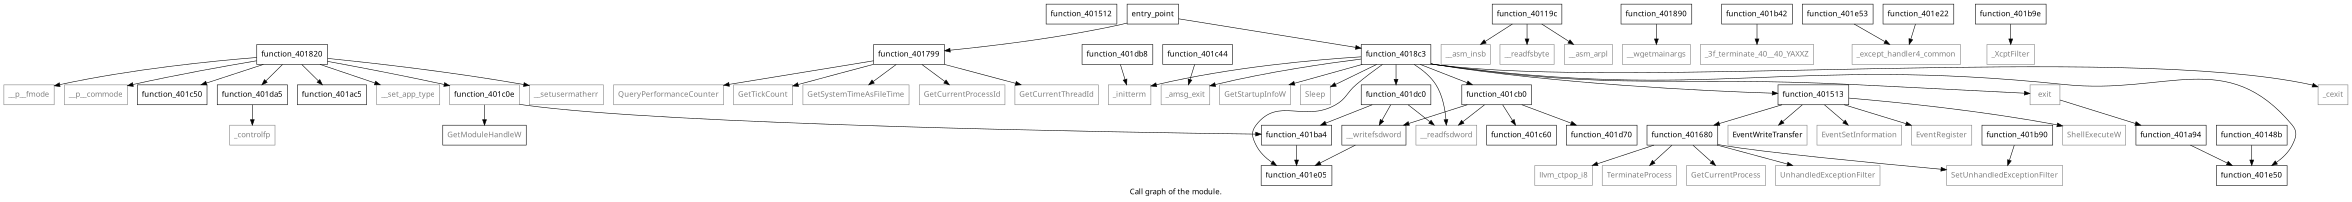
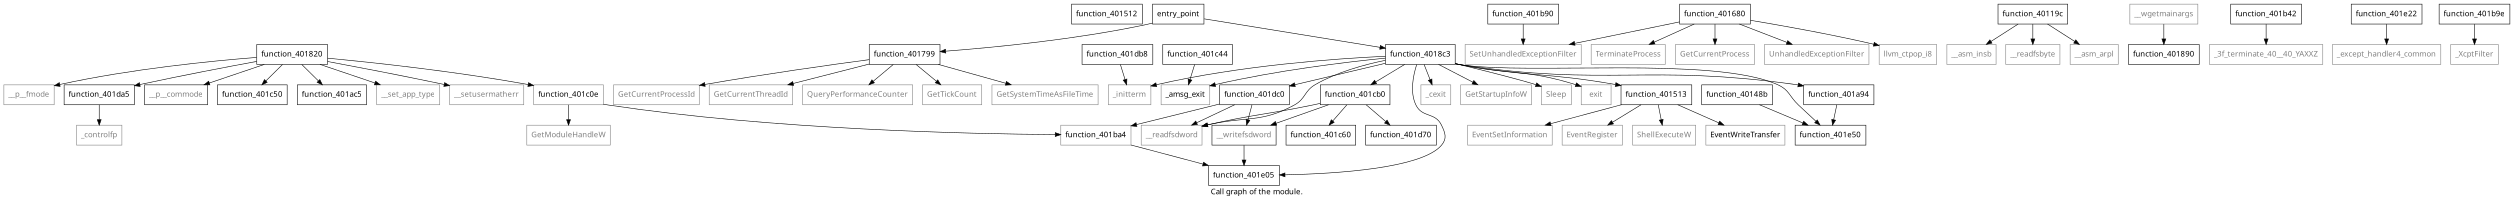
(1838, 14) -> none
(1656, 32) -> (2164, 32)
(96, 95) -> (176, 95)
(1185, 95) -> (1185, 95)
(2098, 112) -> (1627, 75)
(1751, 114) -> none
(485, 135) -> (569, 135)
(1297, 135) -> (1096, 135)
